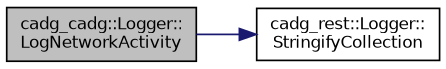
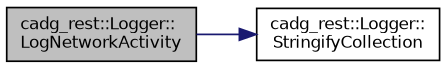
(102, 34) -> (102, 34)
